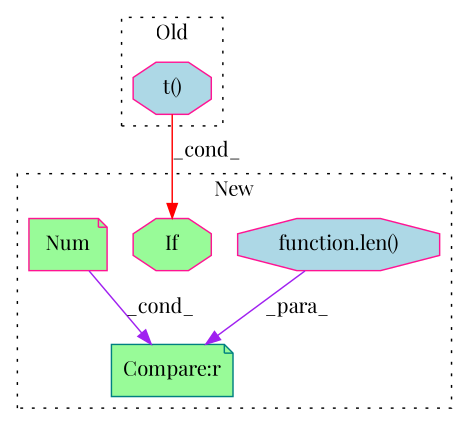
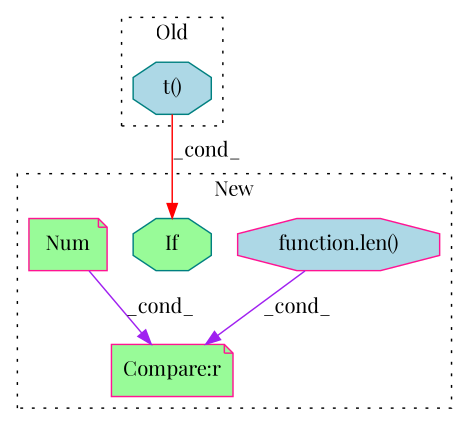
(172, 88) -> (172, 88)
(172, 245) -> (172, 245)
(297, 308) -> (297, 308)
(172, 370) -> (172, 370)
